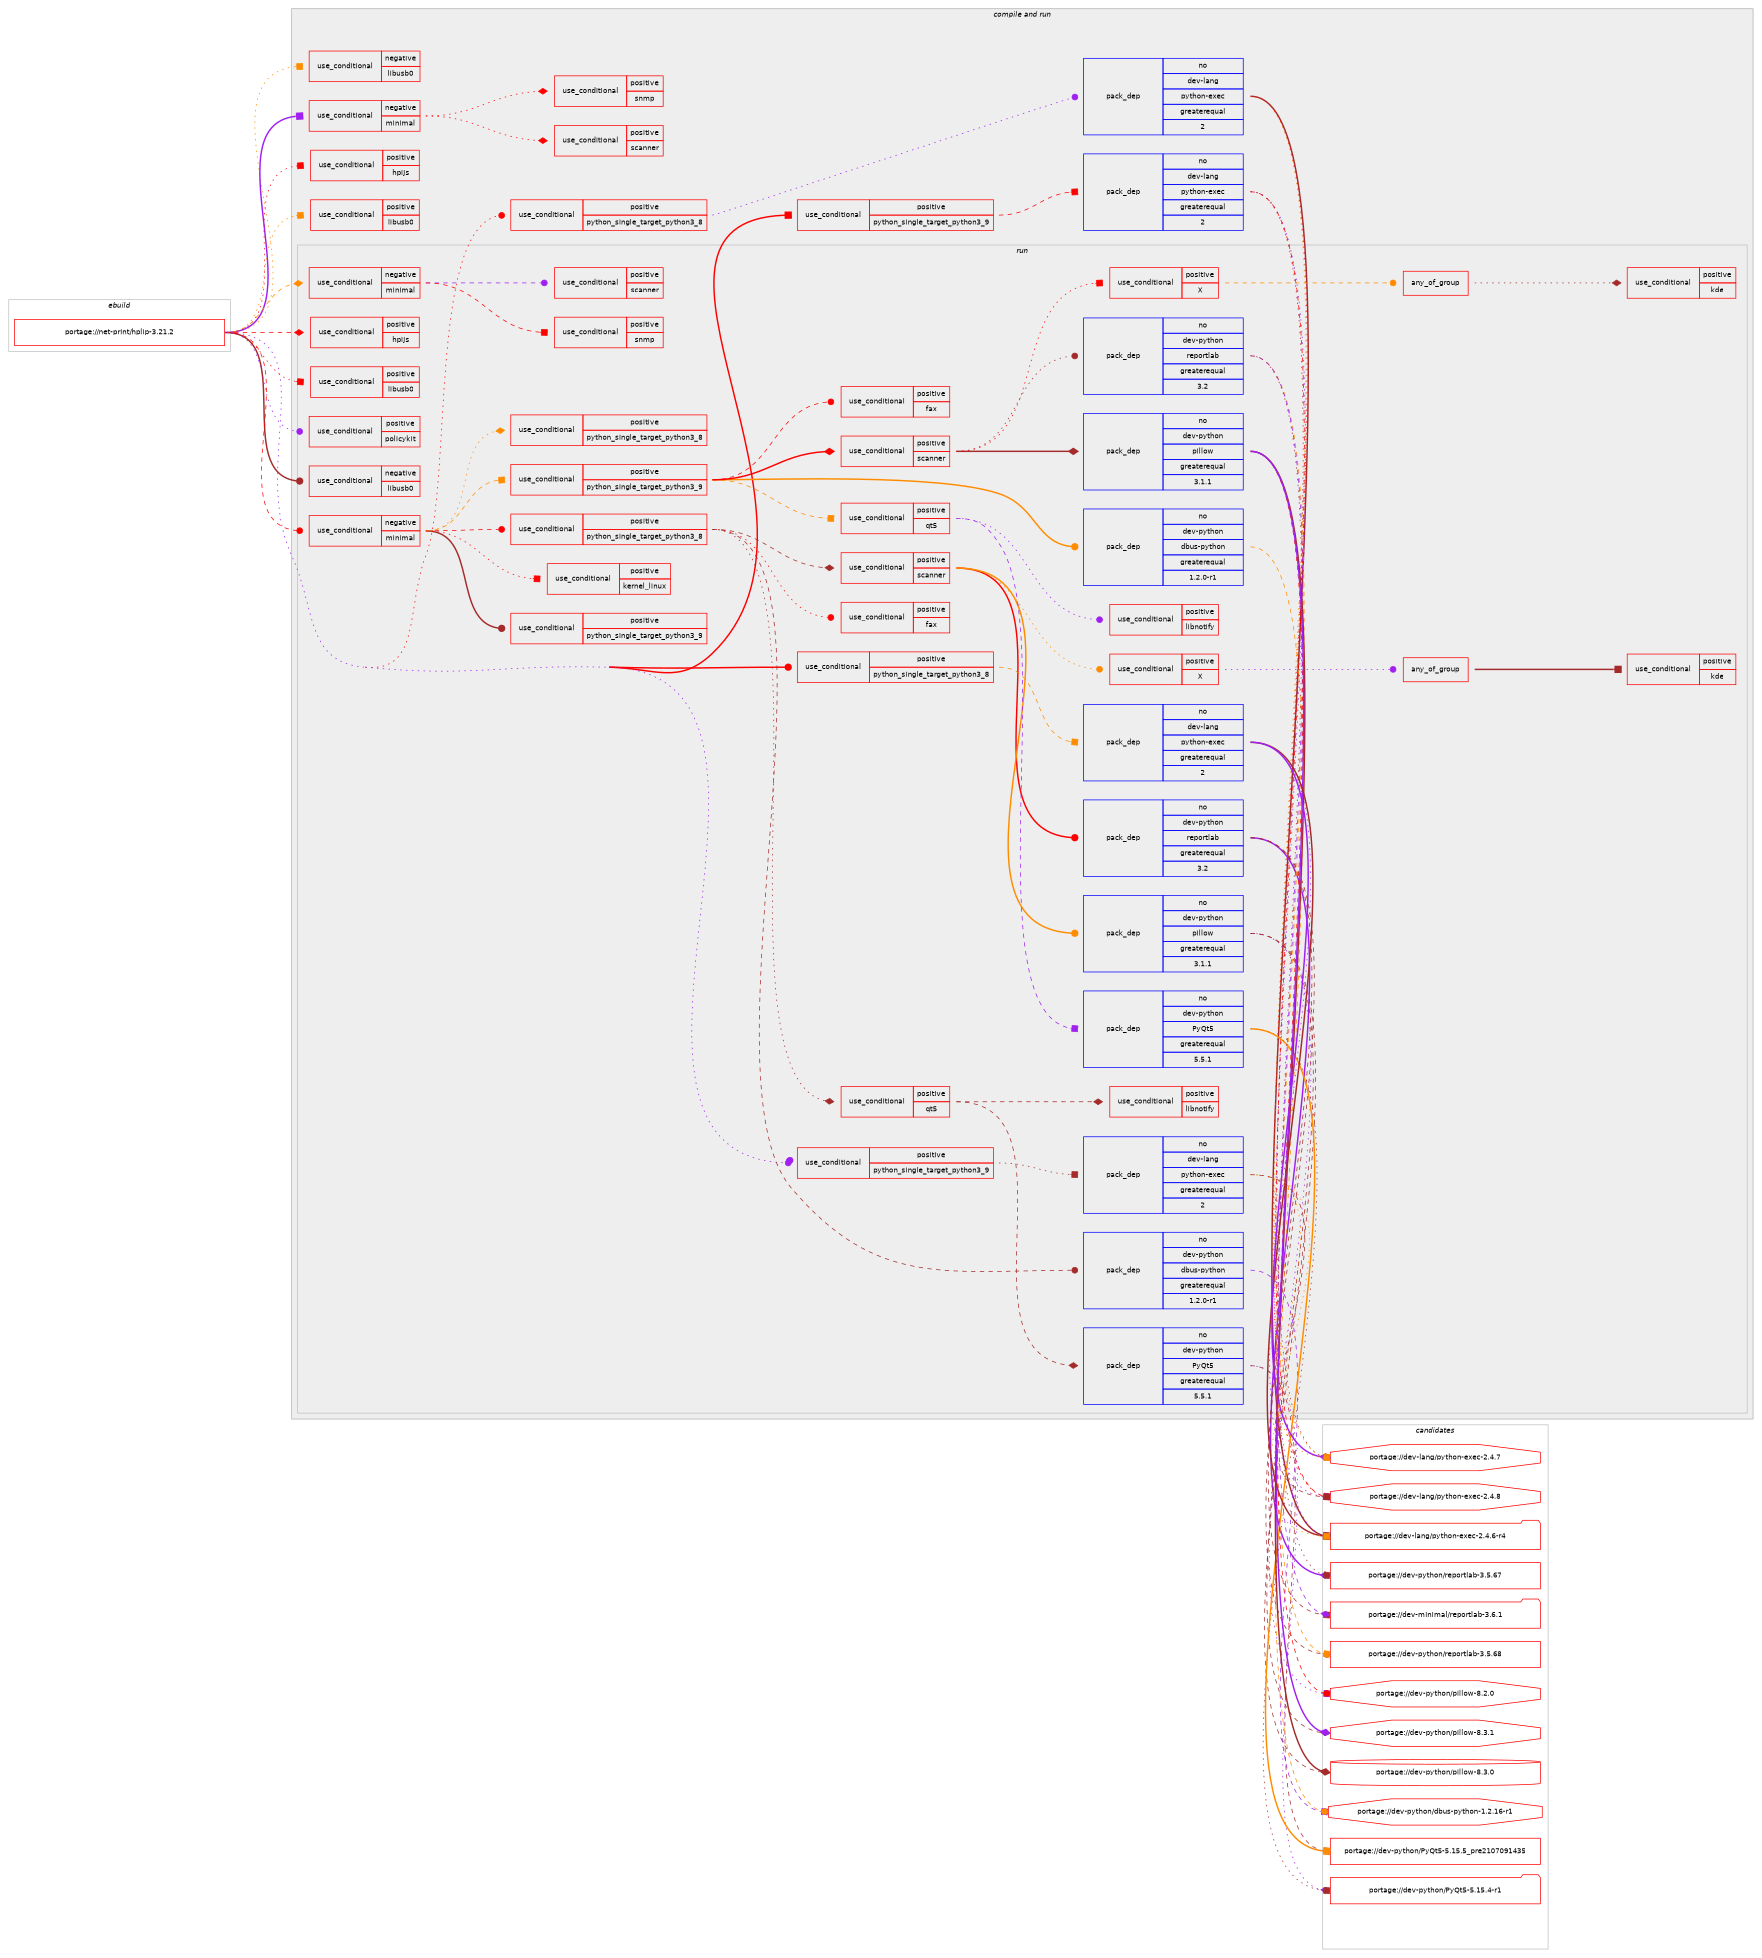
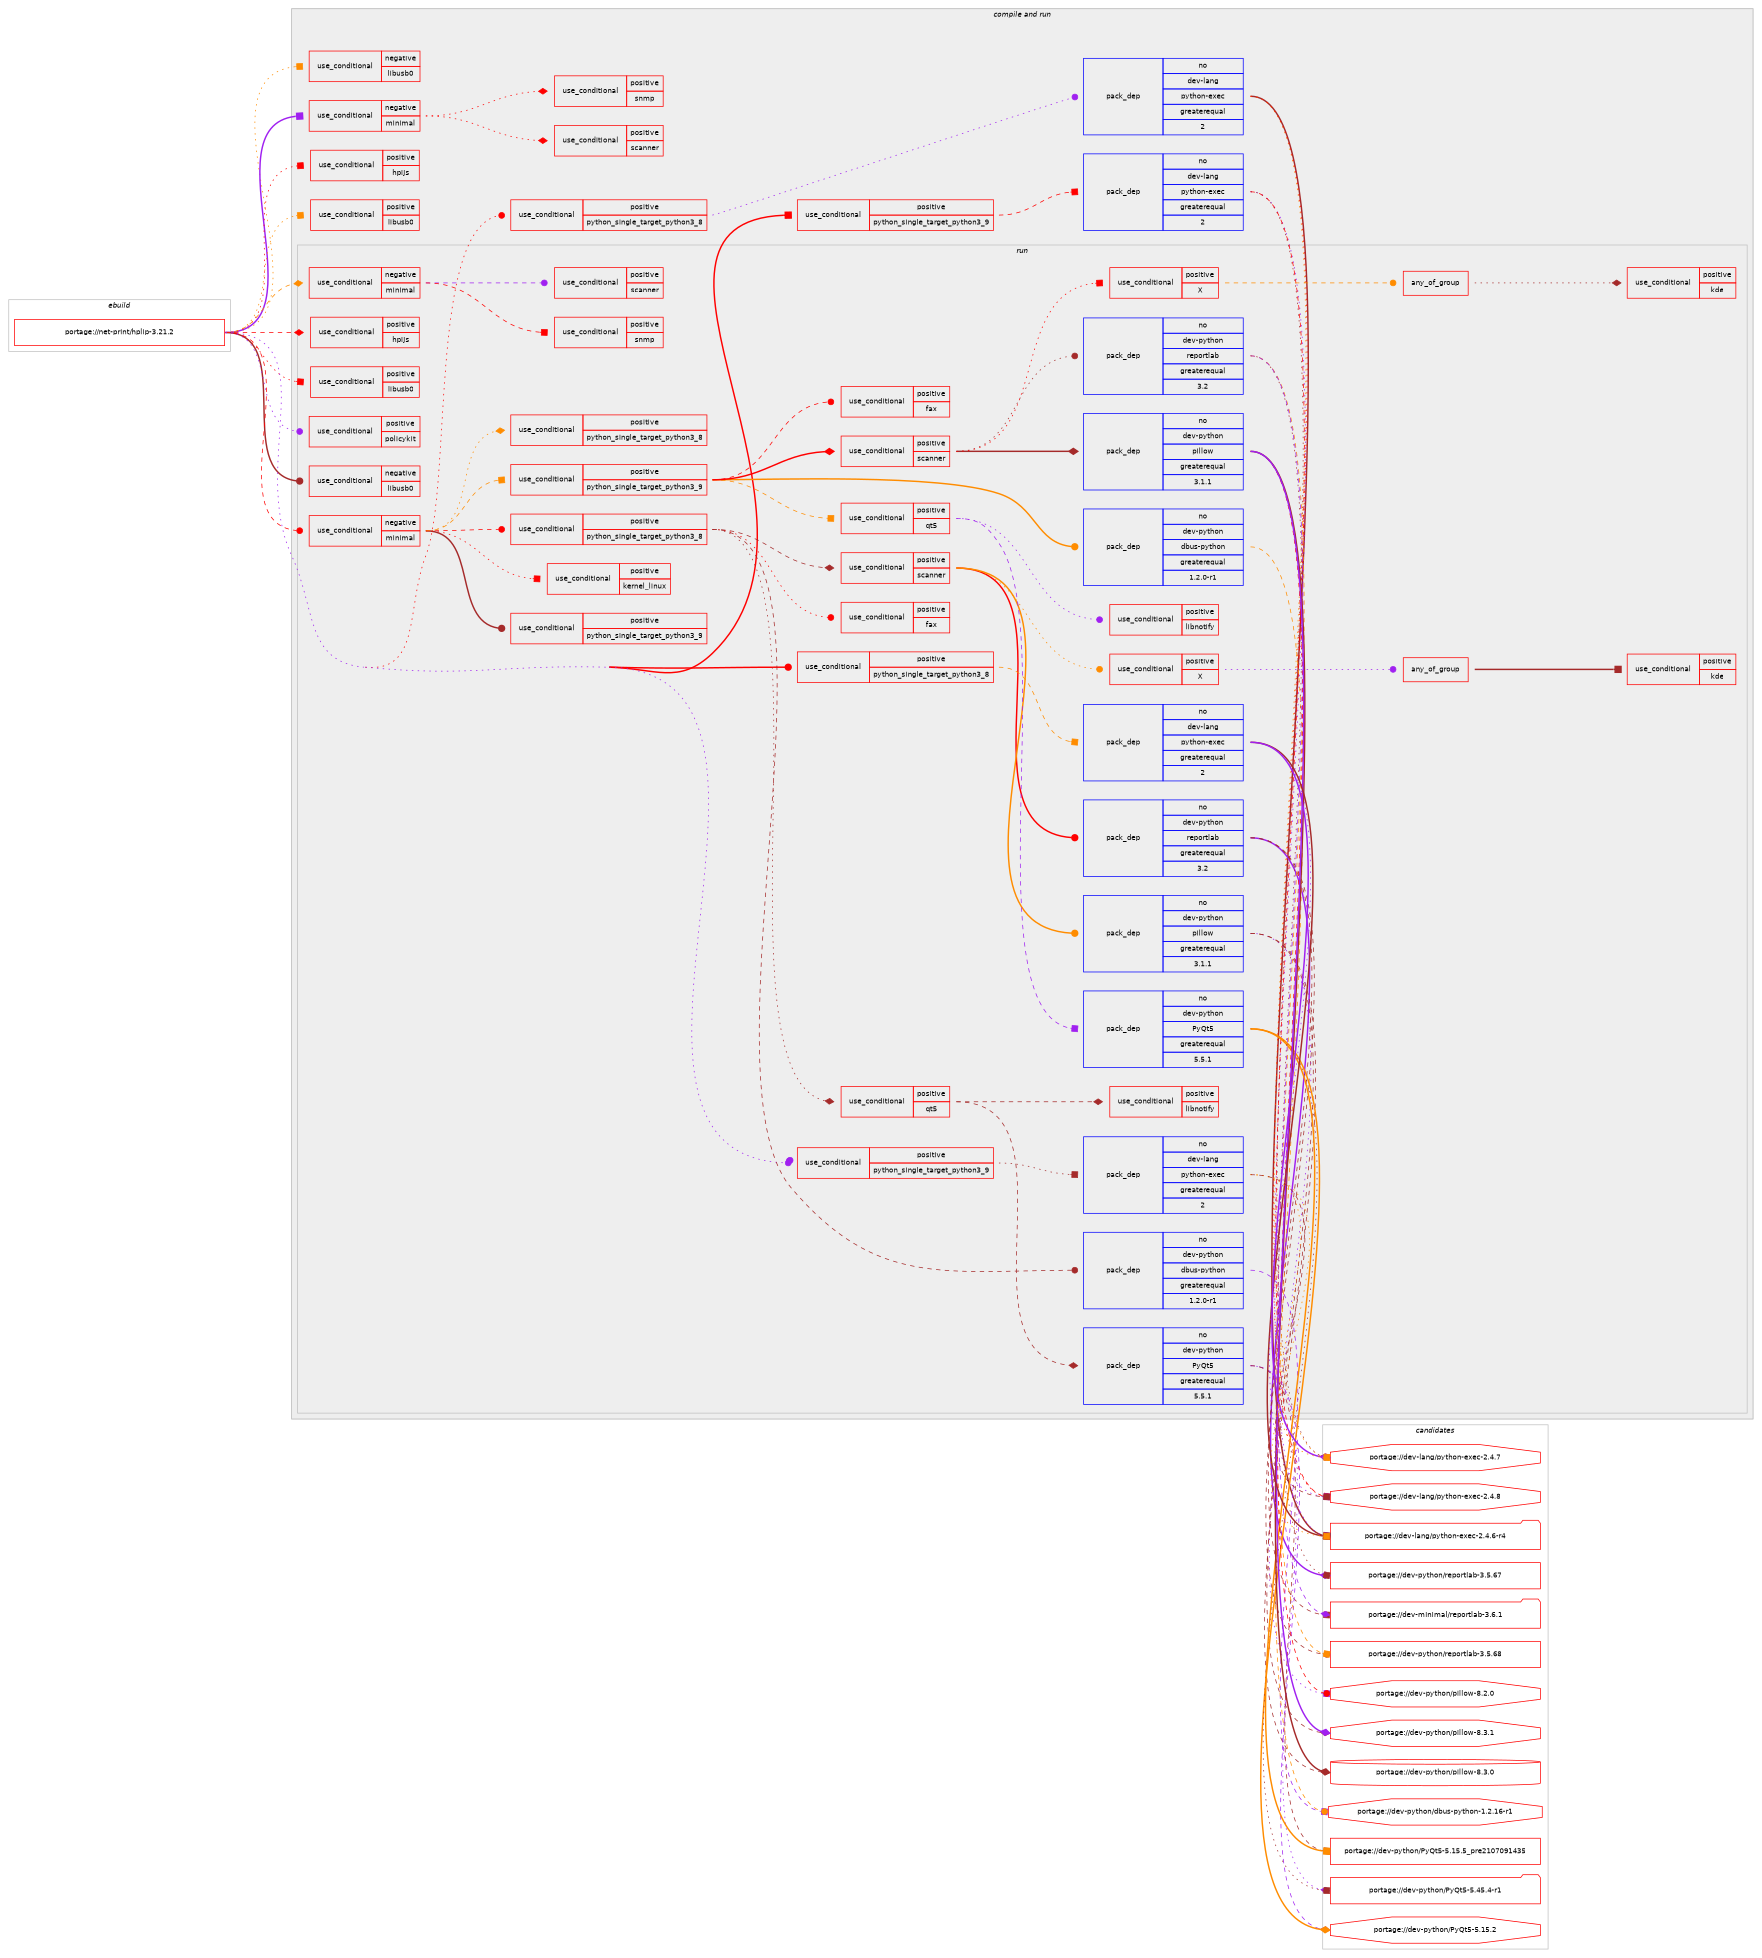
(1435, 1891) -> (1435, 1891)
none -> (1435, 1930)
